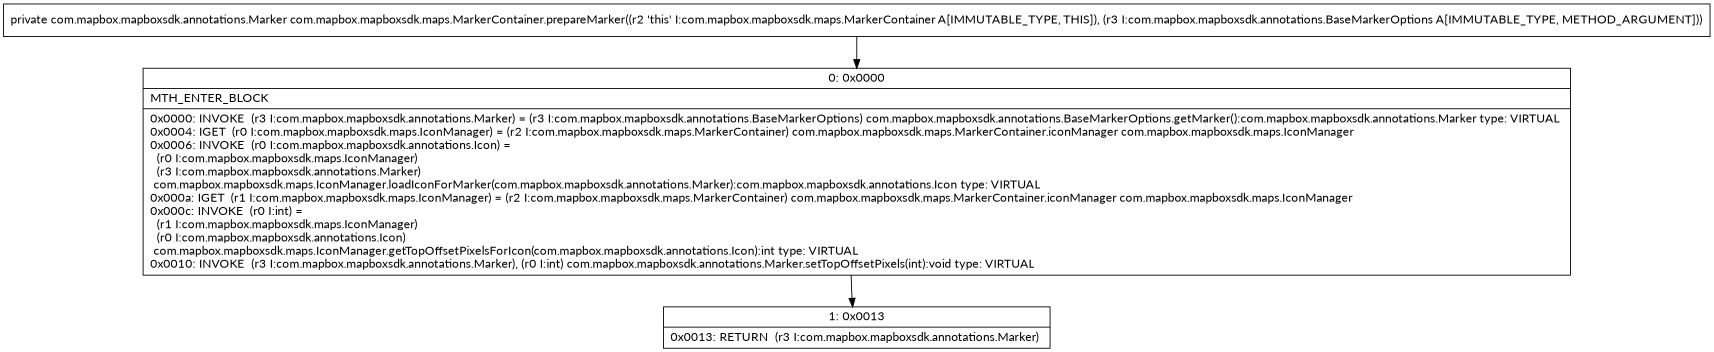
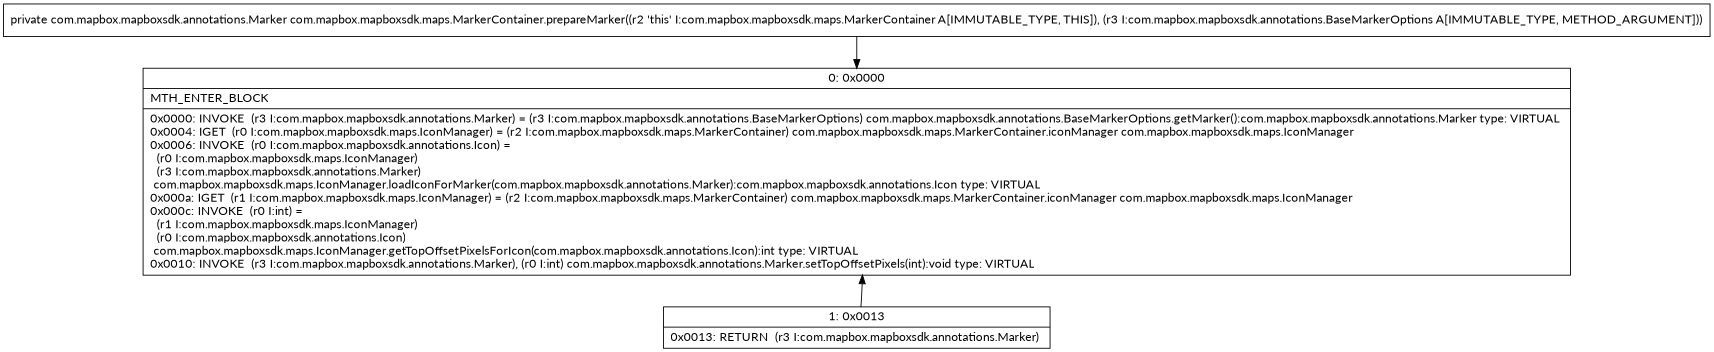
(851, 287) -> (862, 295)
